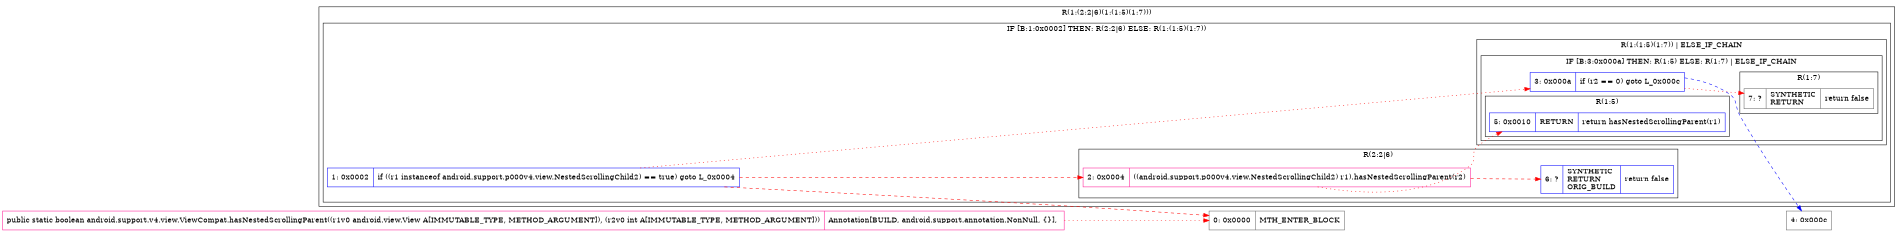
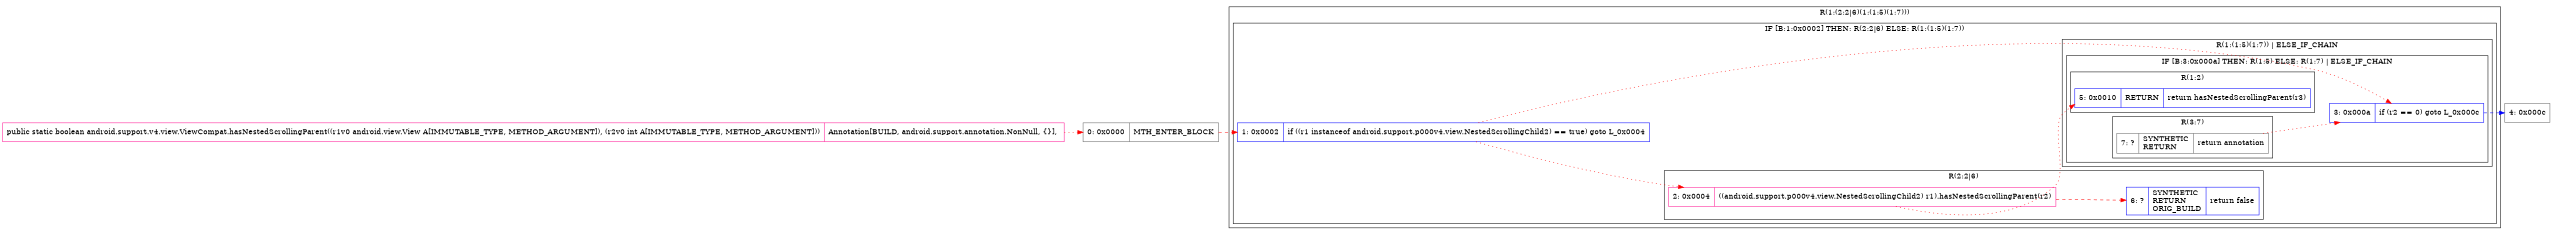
(1809, 78) -> (2193, 123)
(1712, 91) -> (2299, 128)
(1847, 98) -> (2231, 143)
(1607, 102) -> (2193, 78)
(1652, 122) -> (2237, 98)
(909, 177) -> (1576, 168)
(940, 199) -> (1225, 132)
